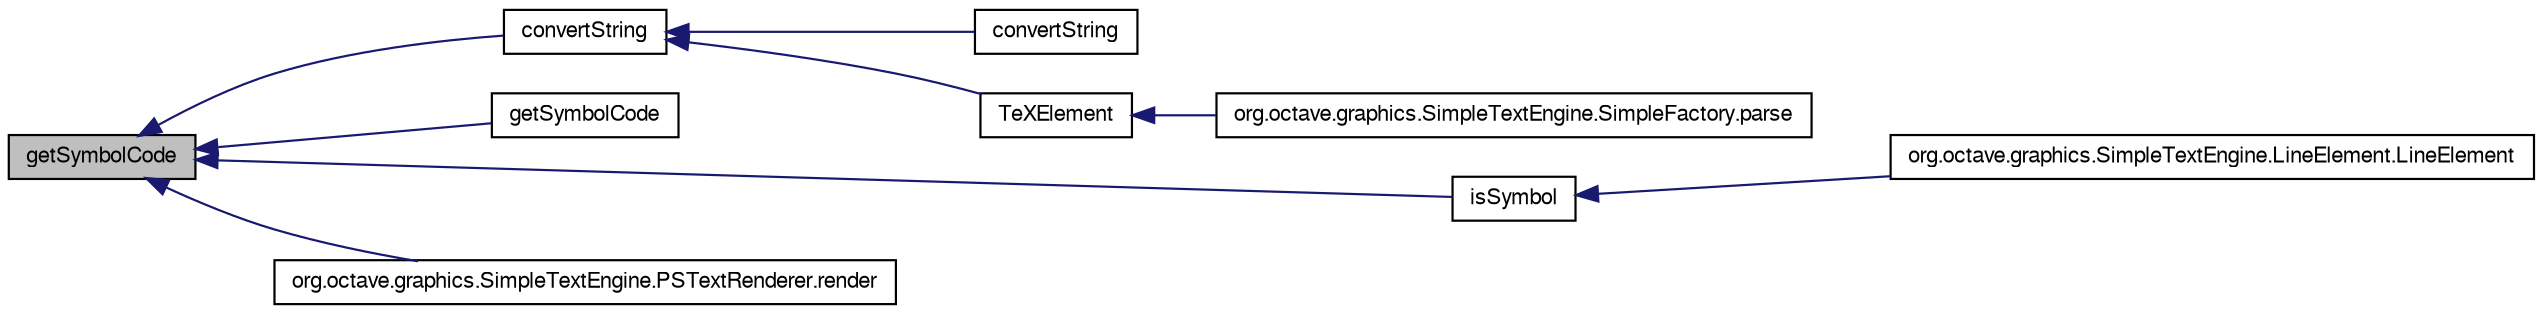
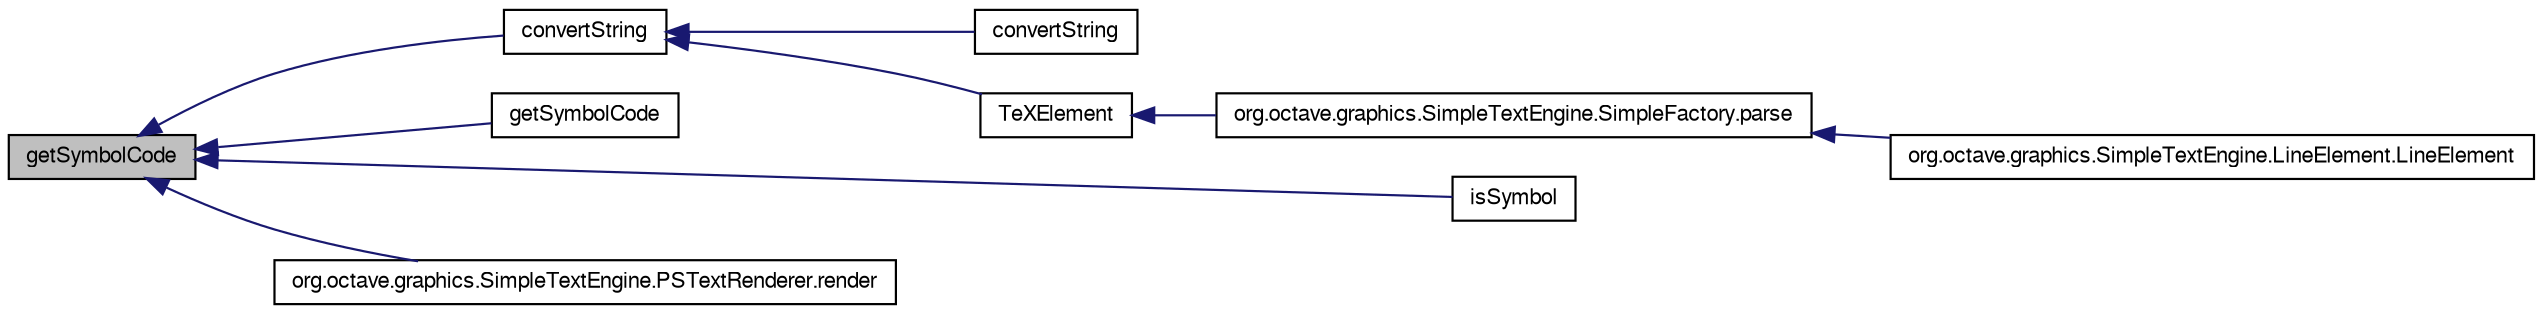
(1744, 185) -> (1863, 136)
